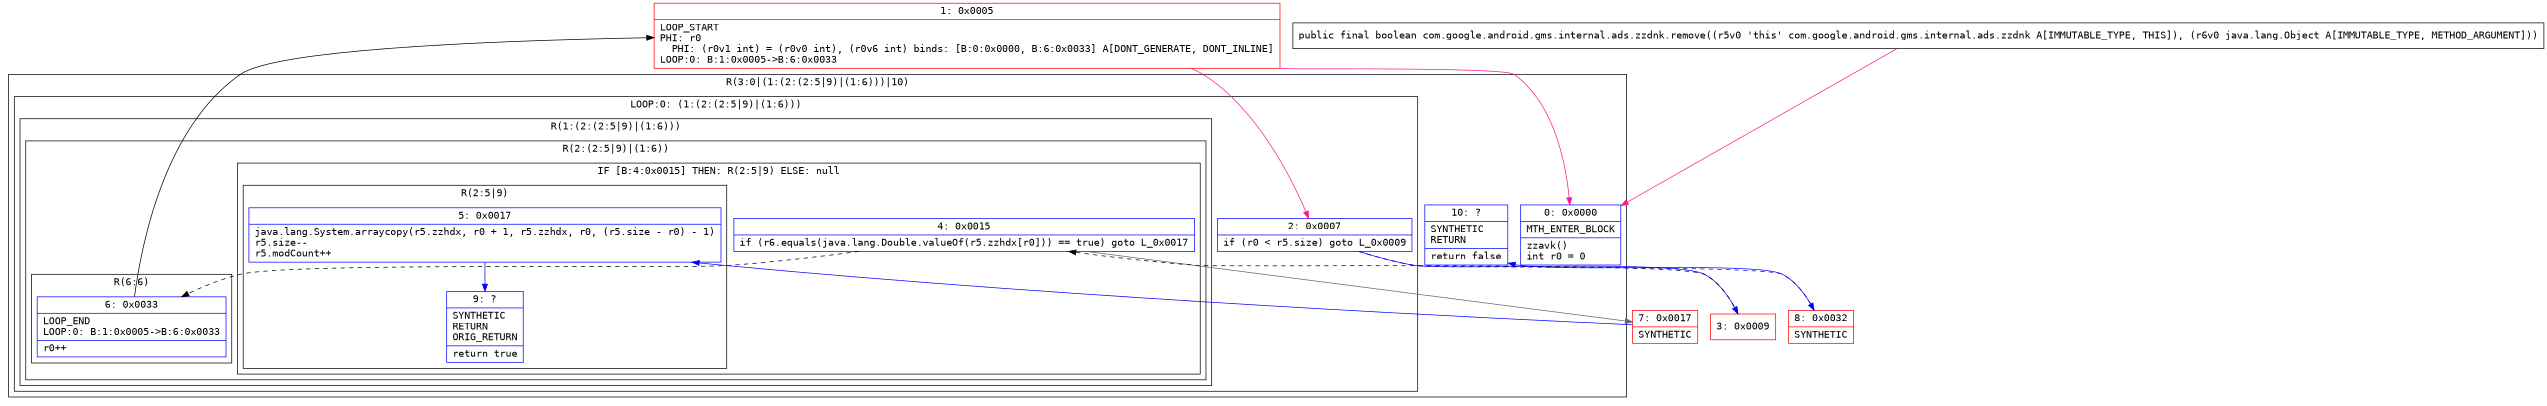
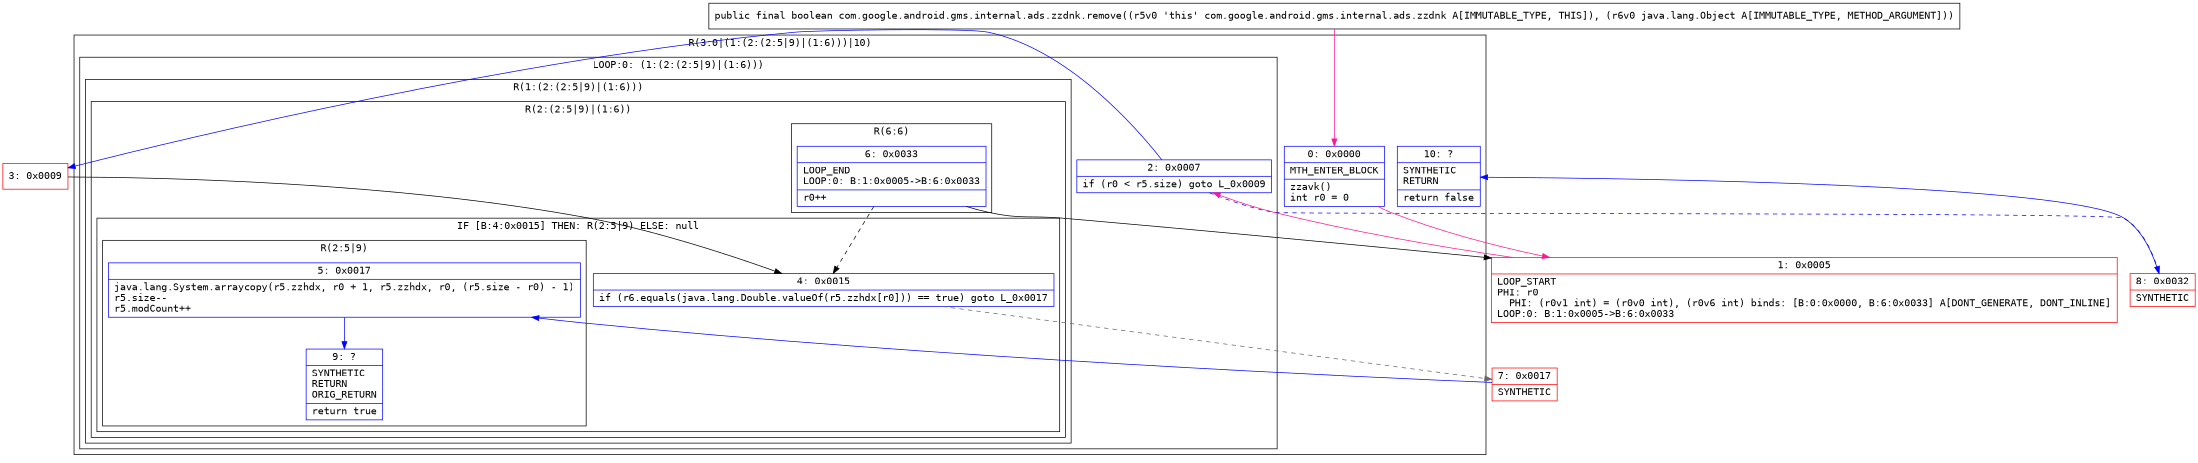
(1457, 70) -> (1459, 235)
(1382, 266) -> (426, 195)
(522, 267) -> (855, 237)
(1356, 286) -> (1214, 342)
